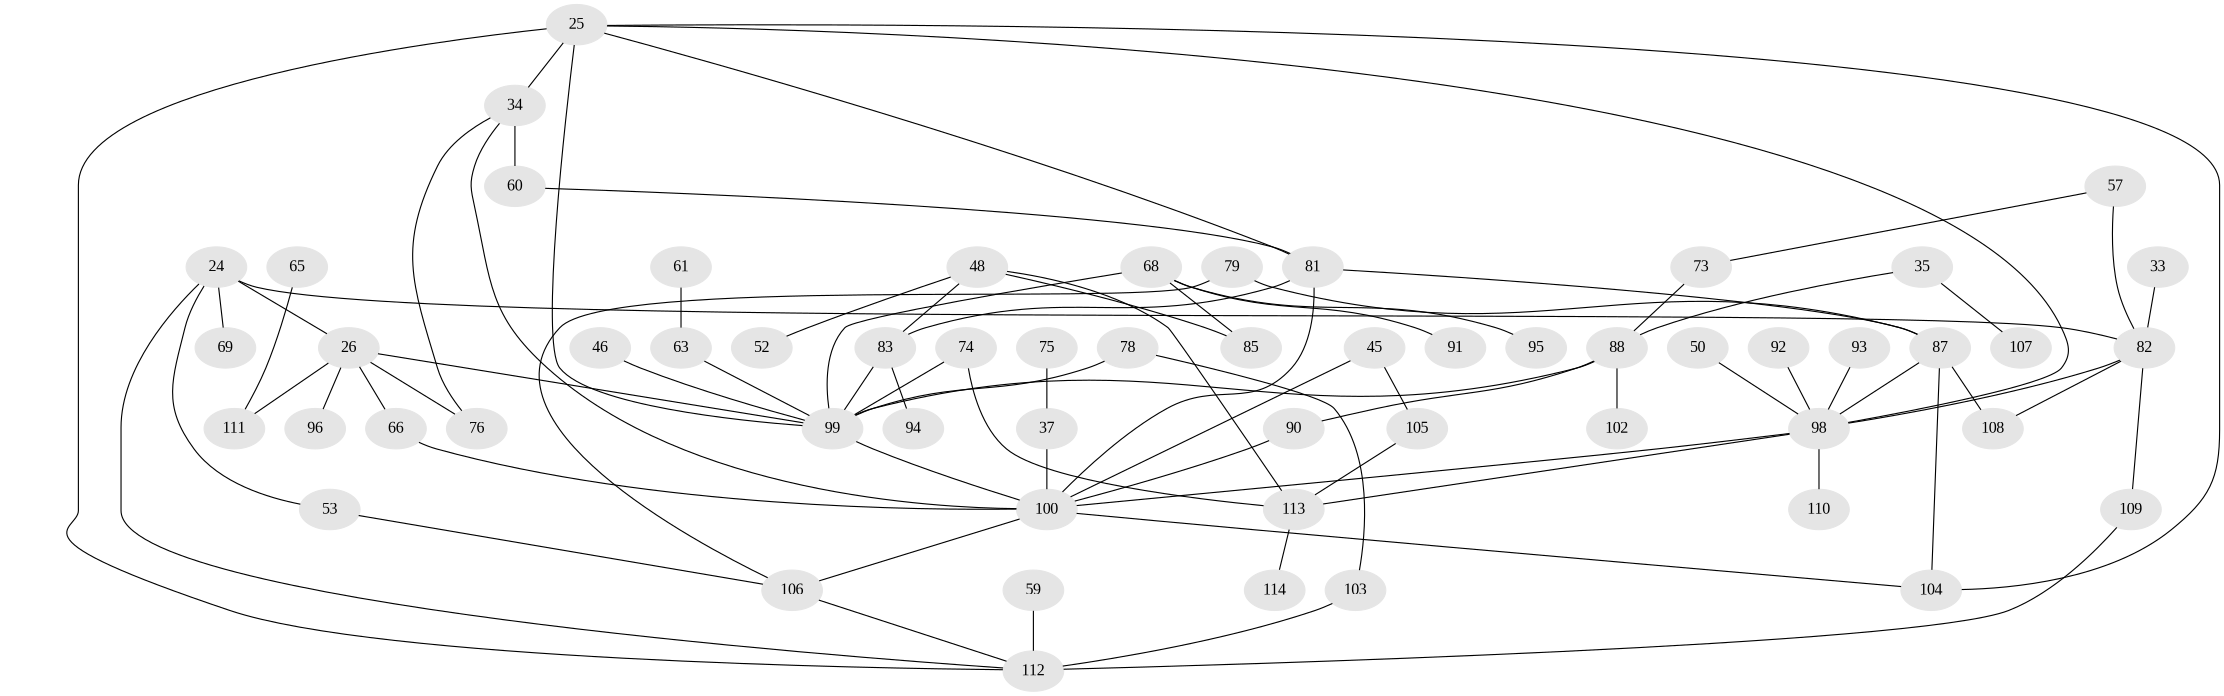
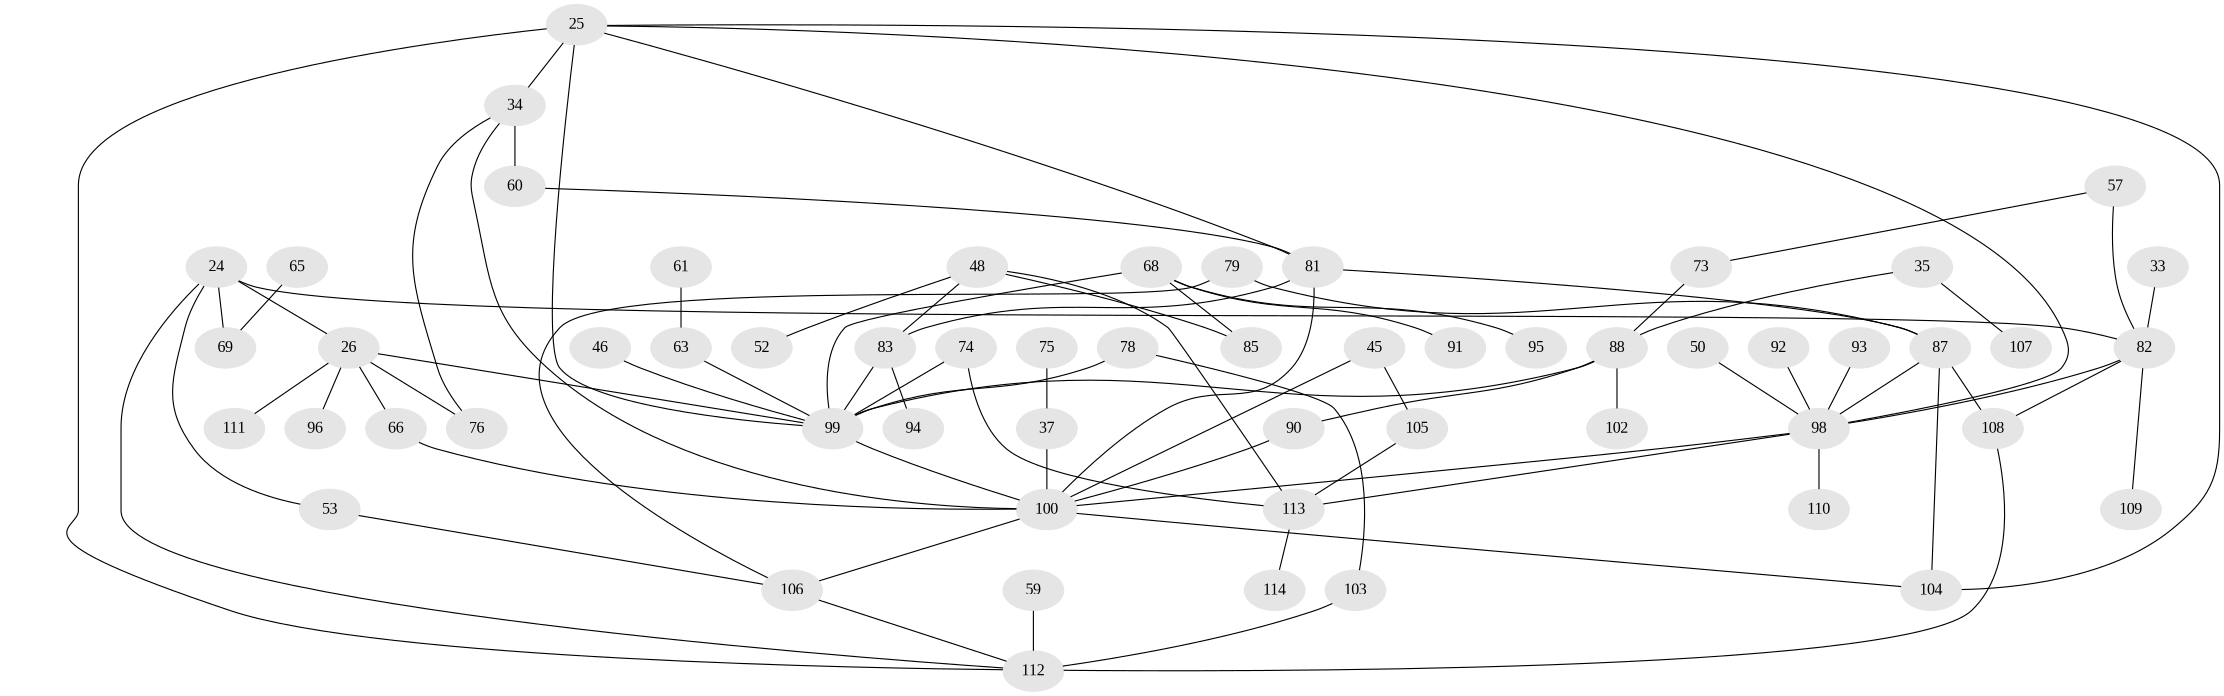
(273, 350) -> (261, 308)
(1606, 649) -> (1606, 662)
